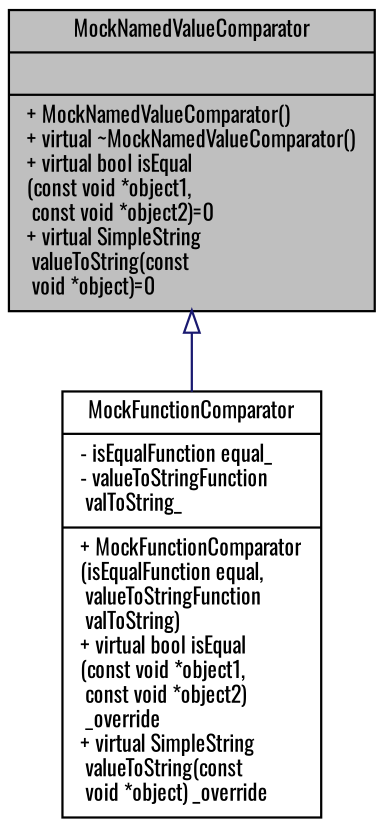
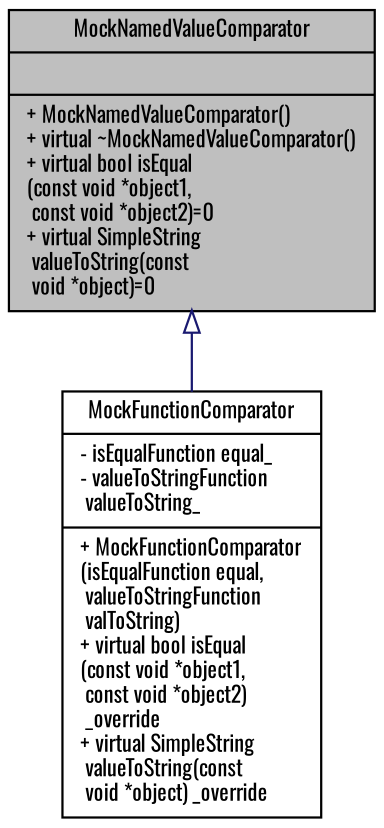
(132, 504) -> (142, 504)
